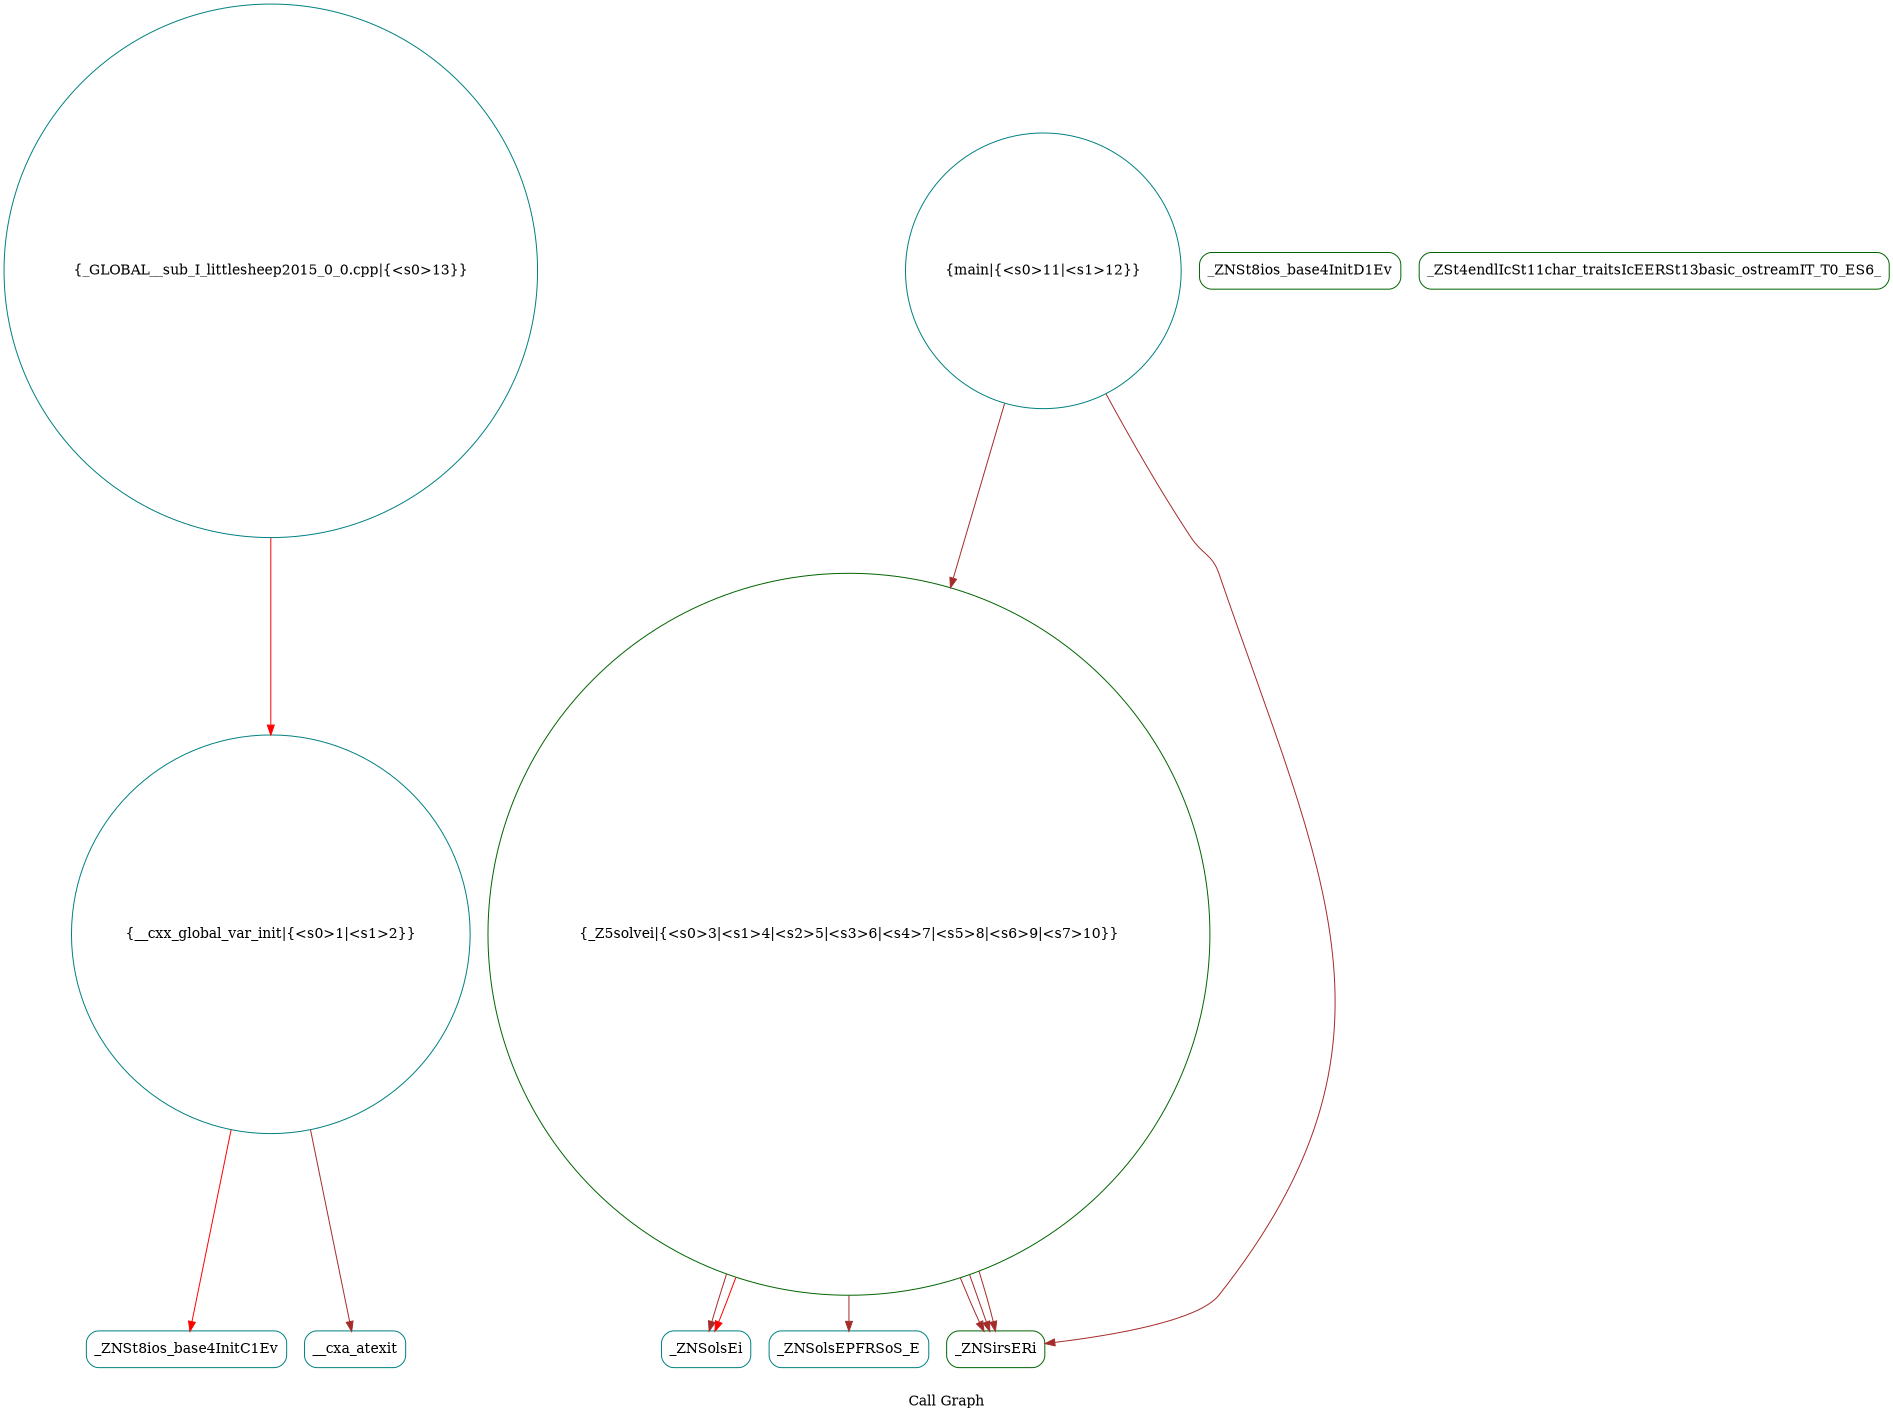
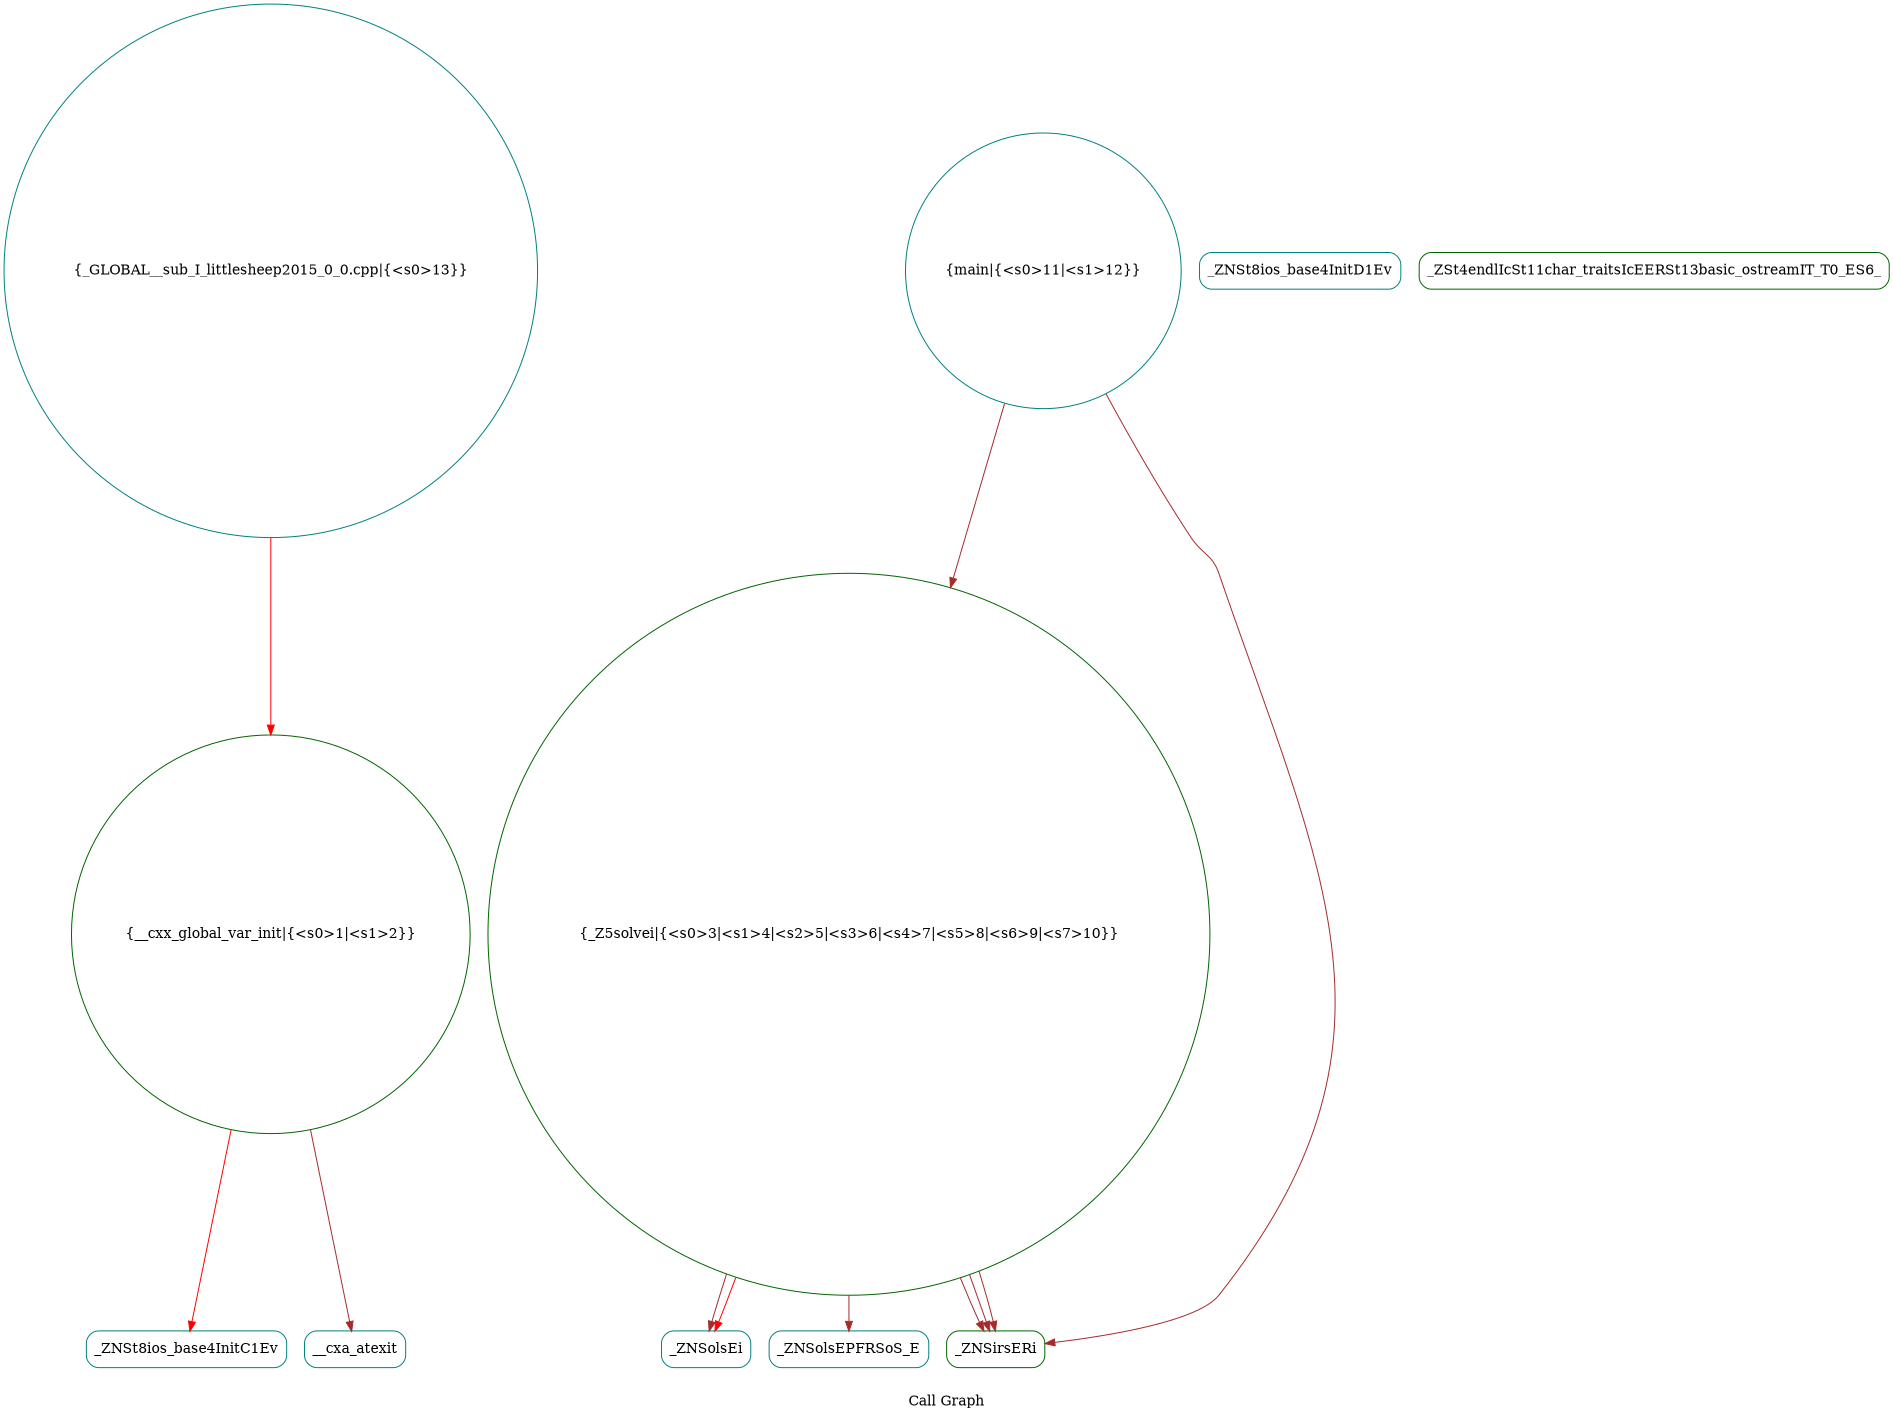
(1300, 271) -> (1300, 271)
(271, 934) -> (271, 934)
